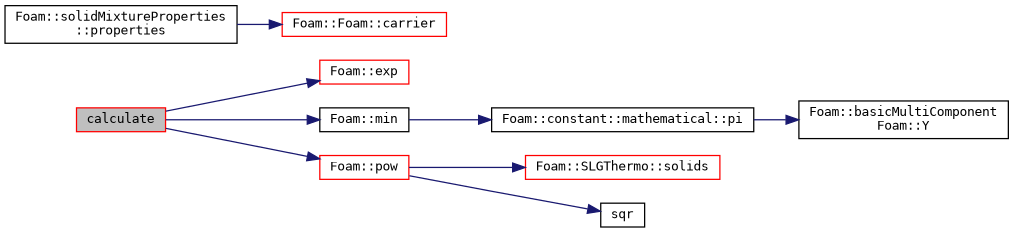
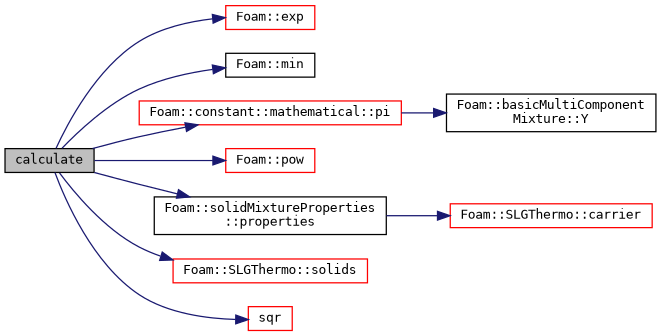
(364, 24) -> (551, 216)
(121, 120) -> (50, 161)
(444, 120) -> (139, 137)
(623, 120) -> (270, 113)
(904, 120) -> (551, 113)
(461, 167) -> (104, 222)
none -> (136, 183)
(498, 193) -> (120, 279)
(623, 215) -> (270, 319)
